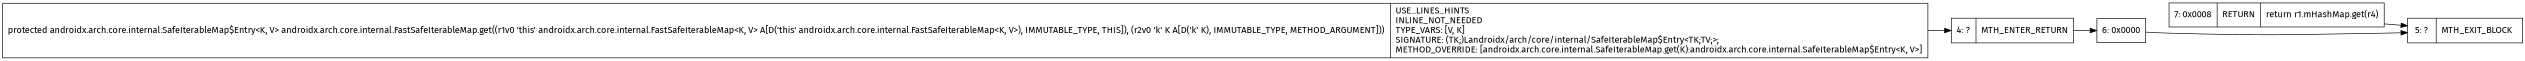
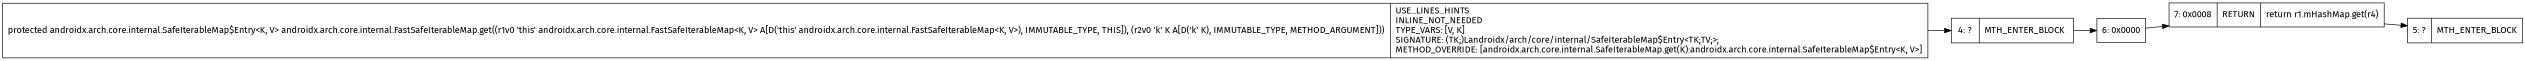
(2025, 30) -> (2025, 30)
(2477, 30) -> (2477, 30)
(2273, 35) -> (2154, 27)
